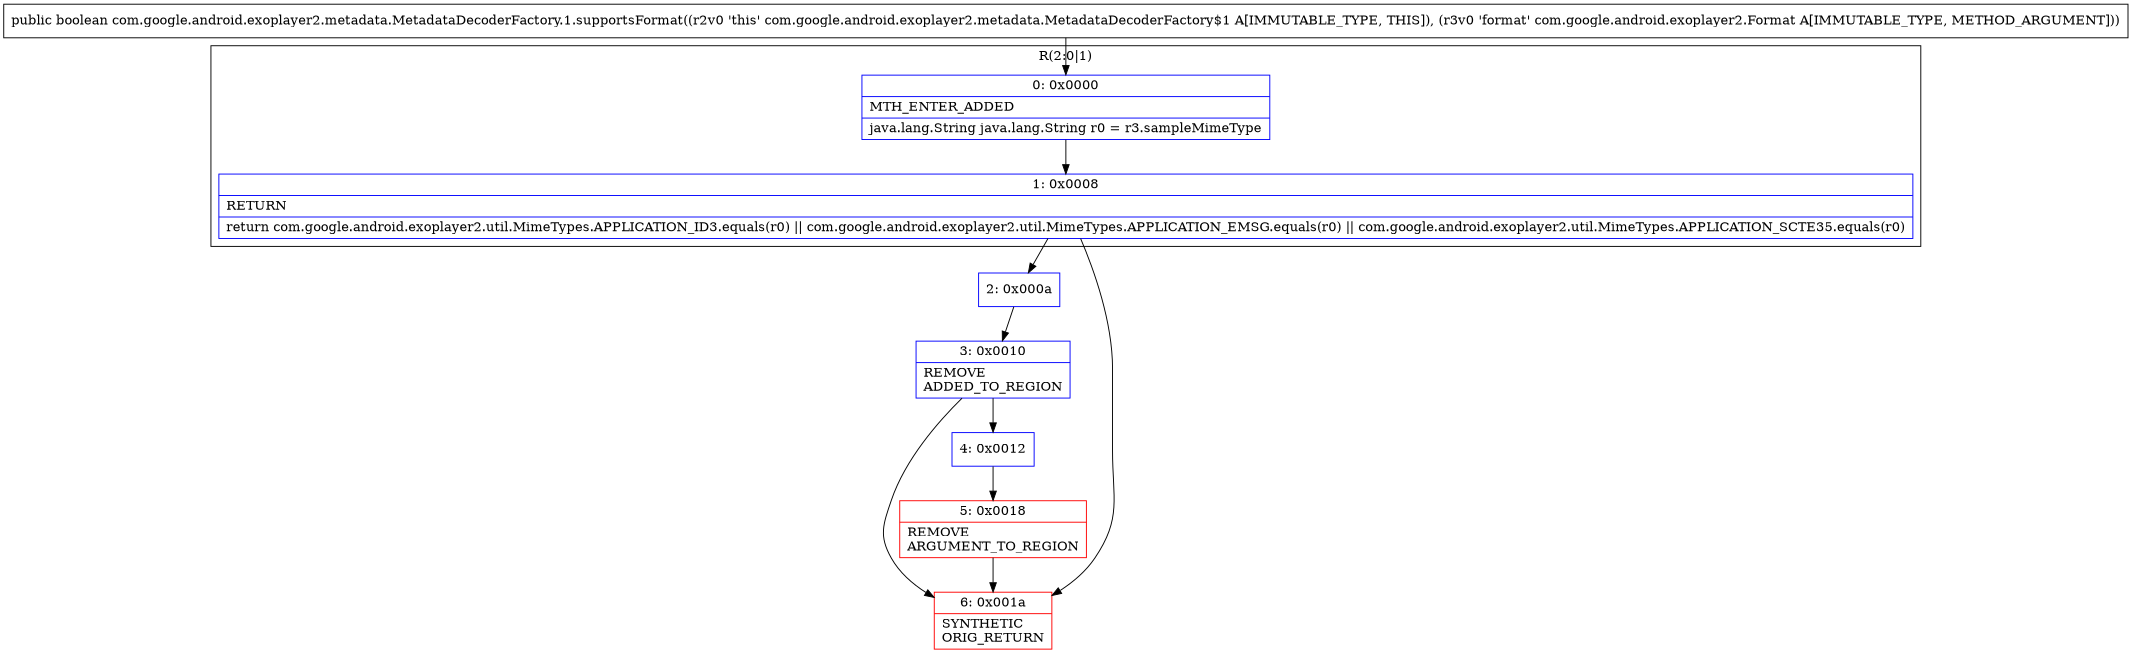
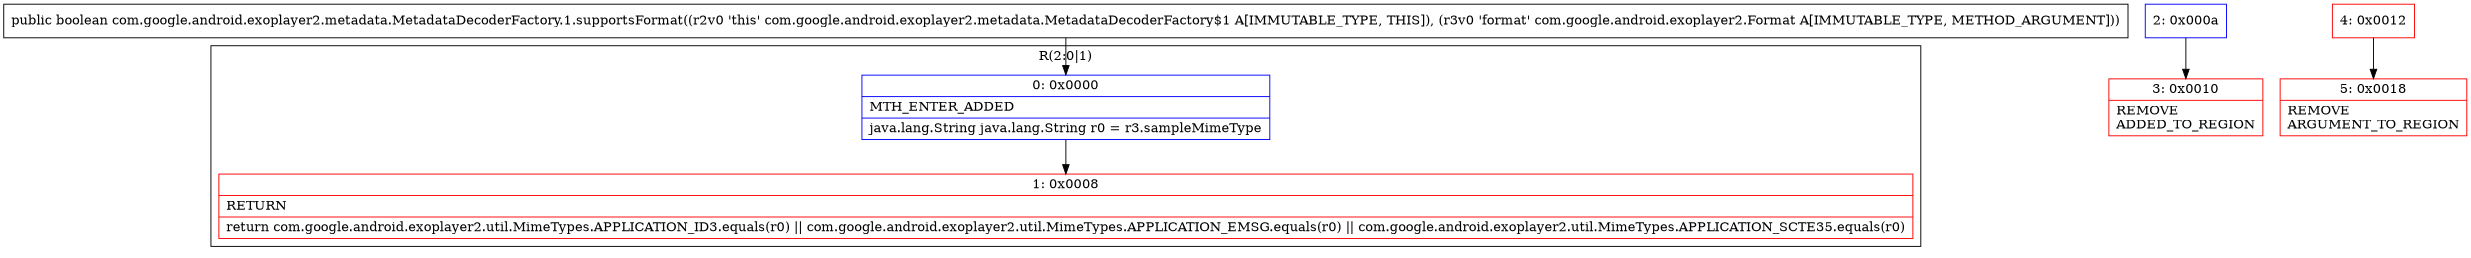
(1066, 206) -> (1066, 206)
(1040, 252) -> none
(993, 370) -> (2186, 107)
(993, 411) -> none
(993, 449) -> (2373, 21)
(993, 621) -> none
